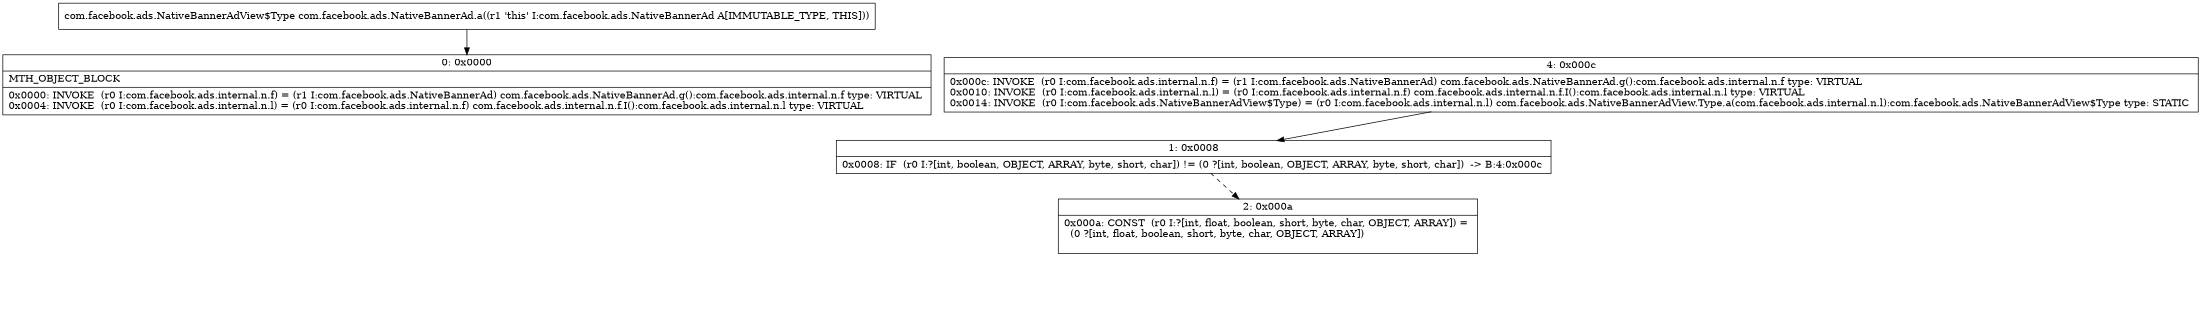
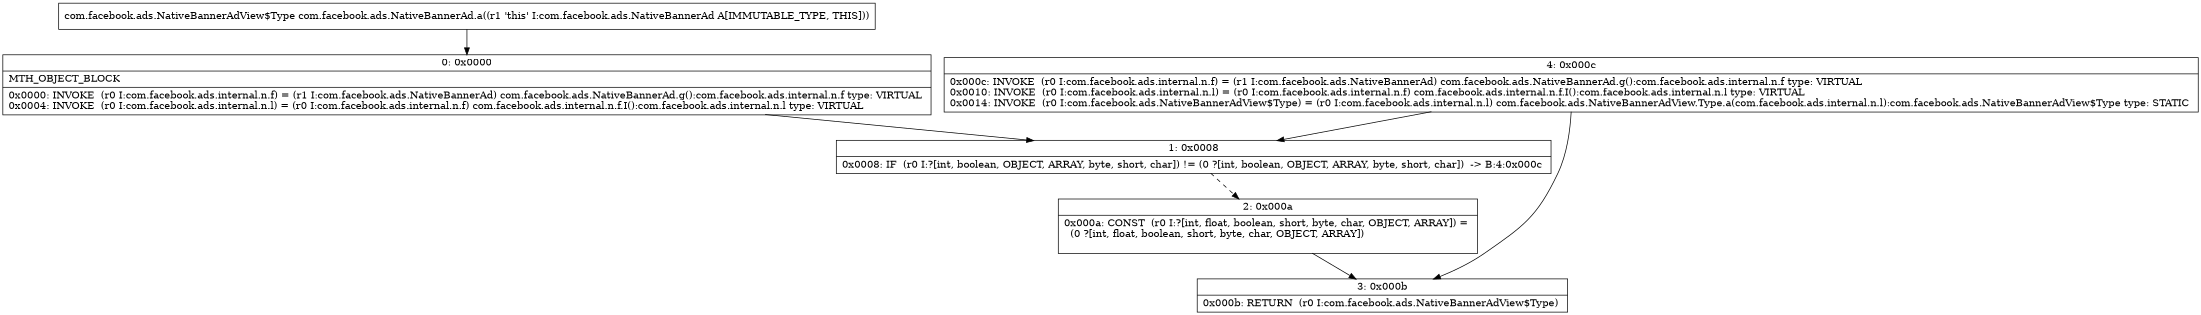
none -> (896, 127)
none -> (1382, 296)
